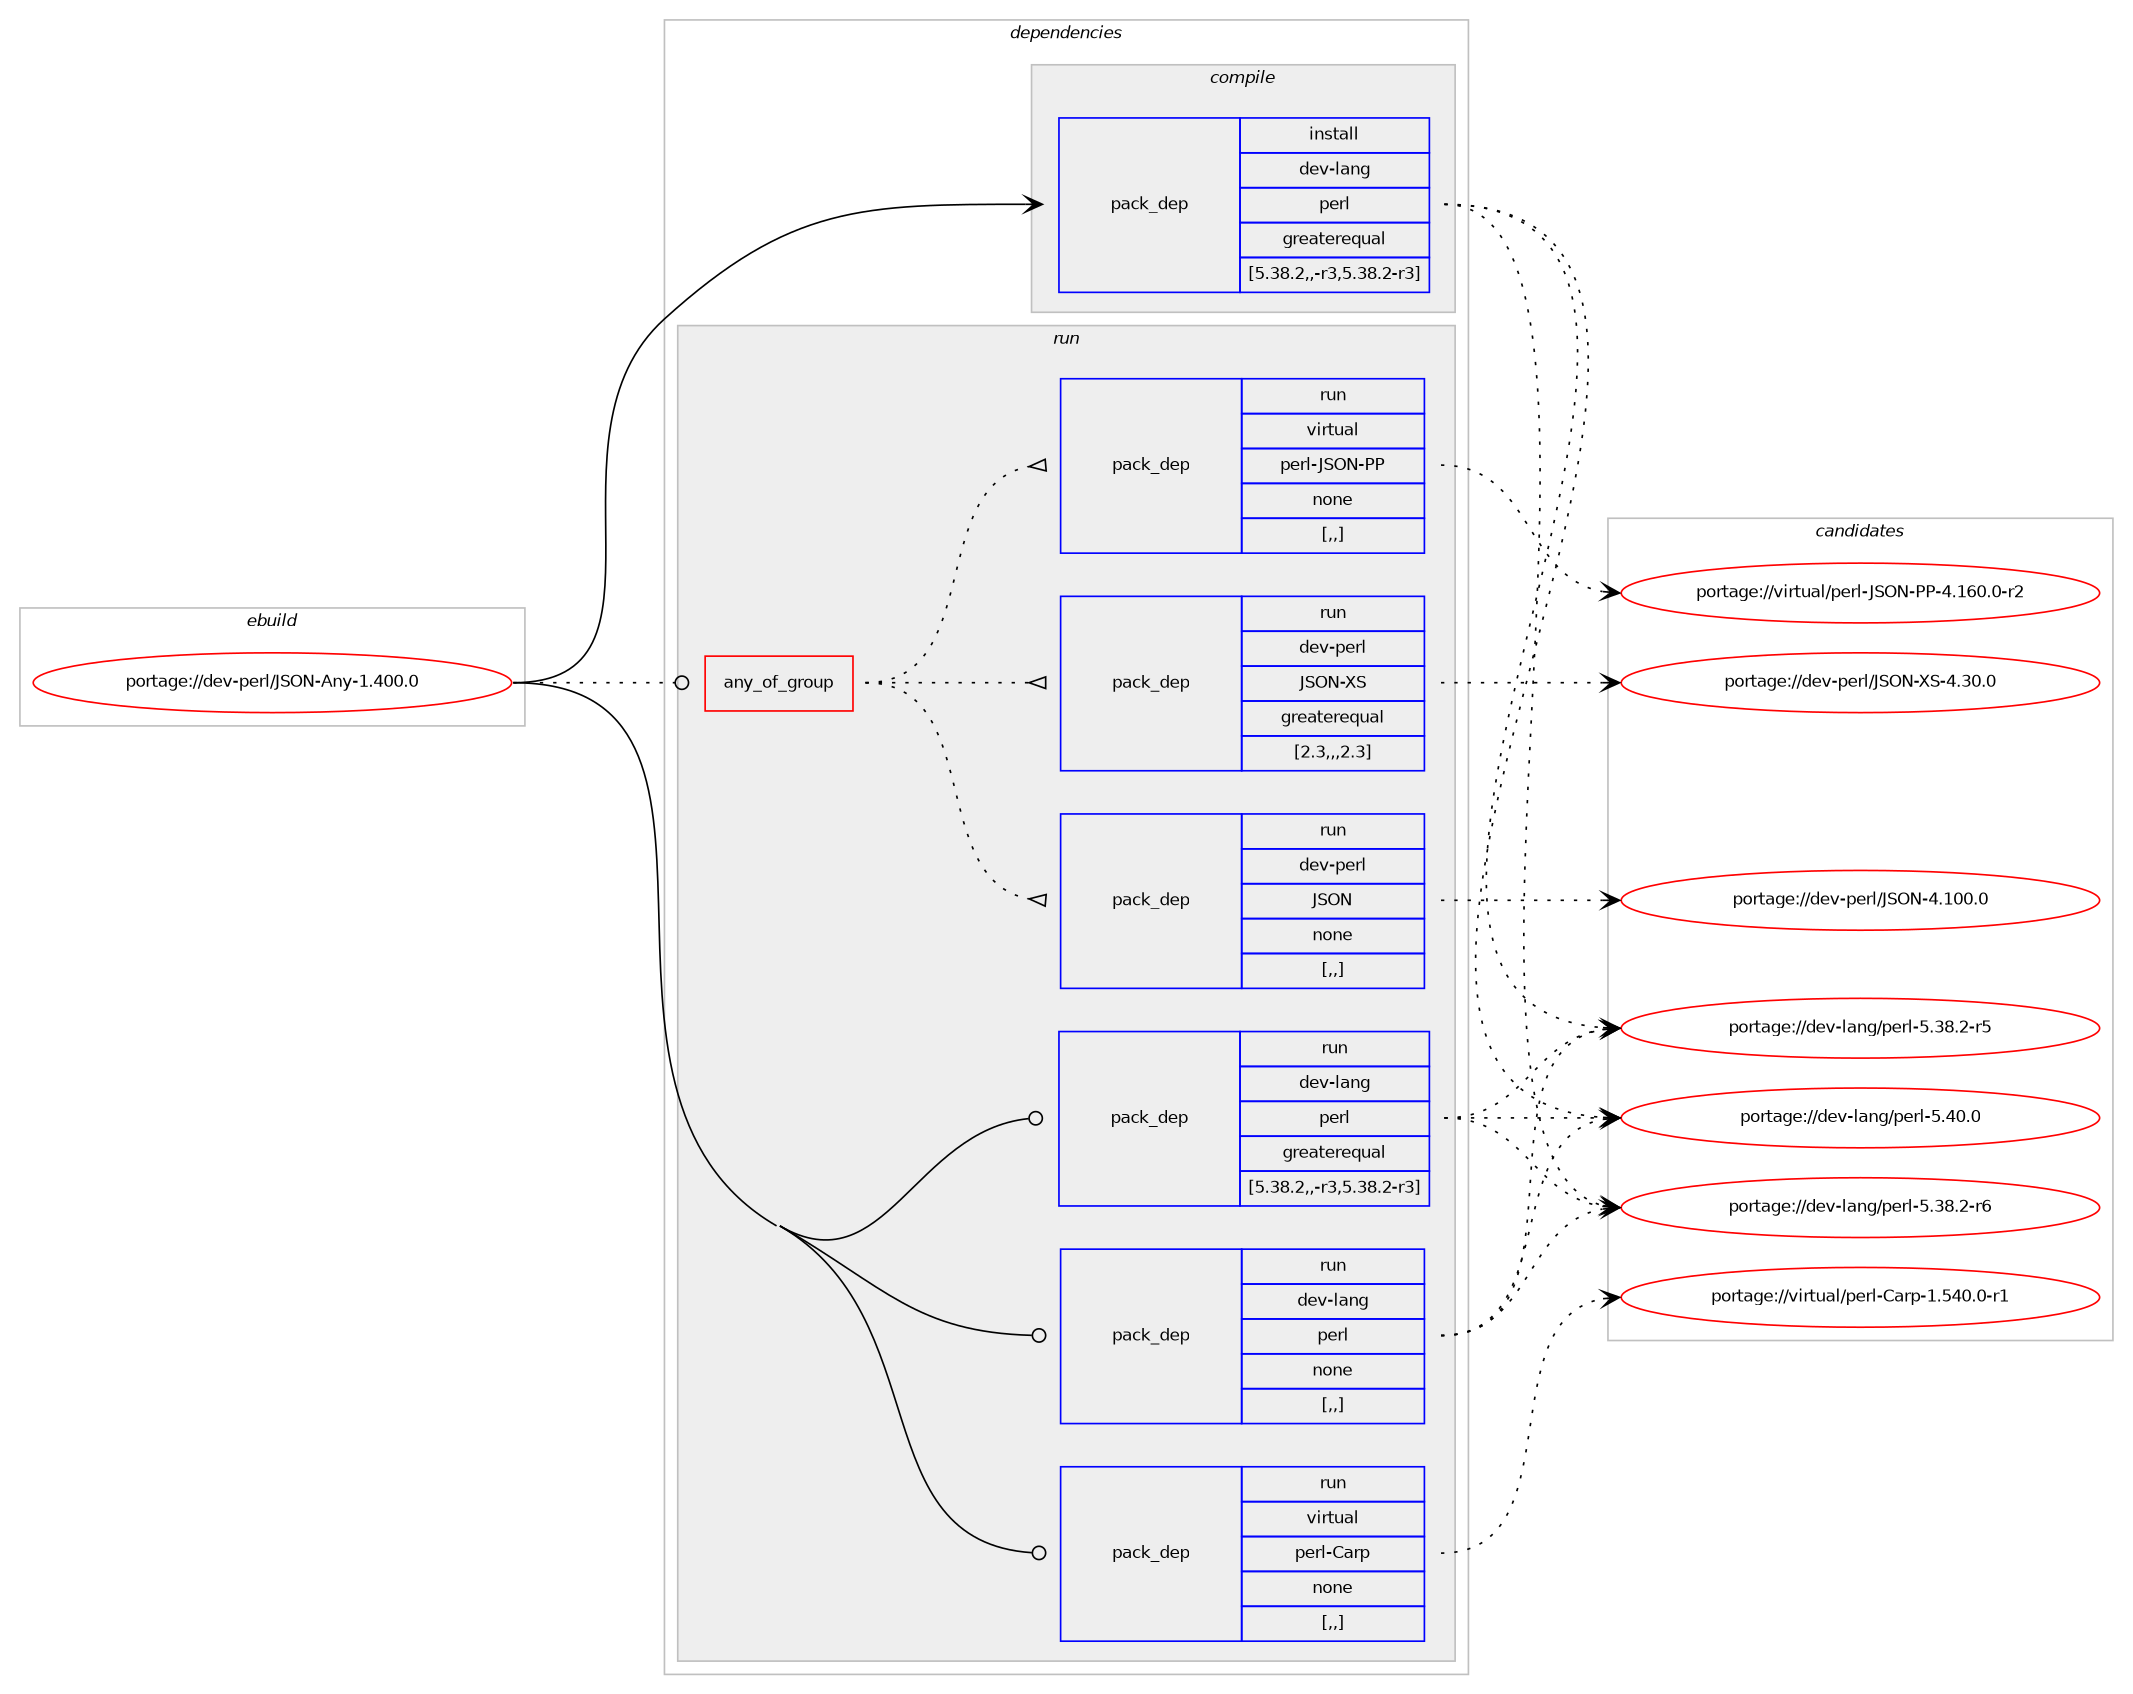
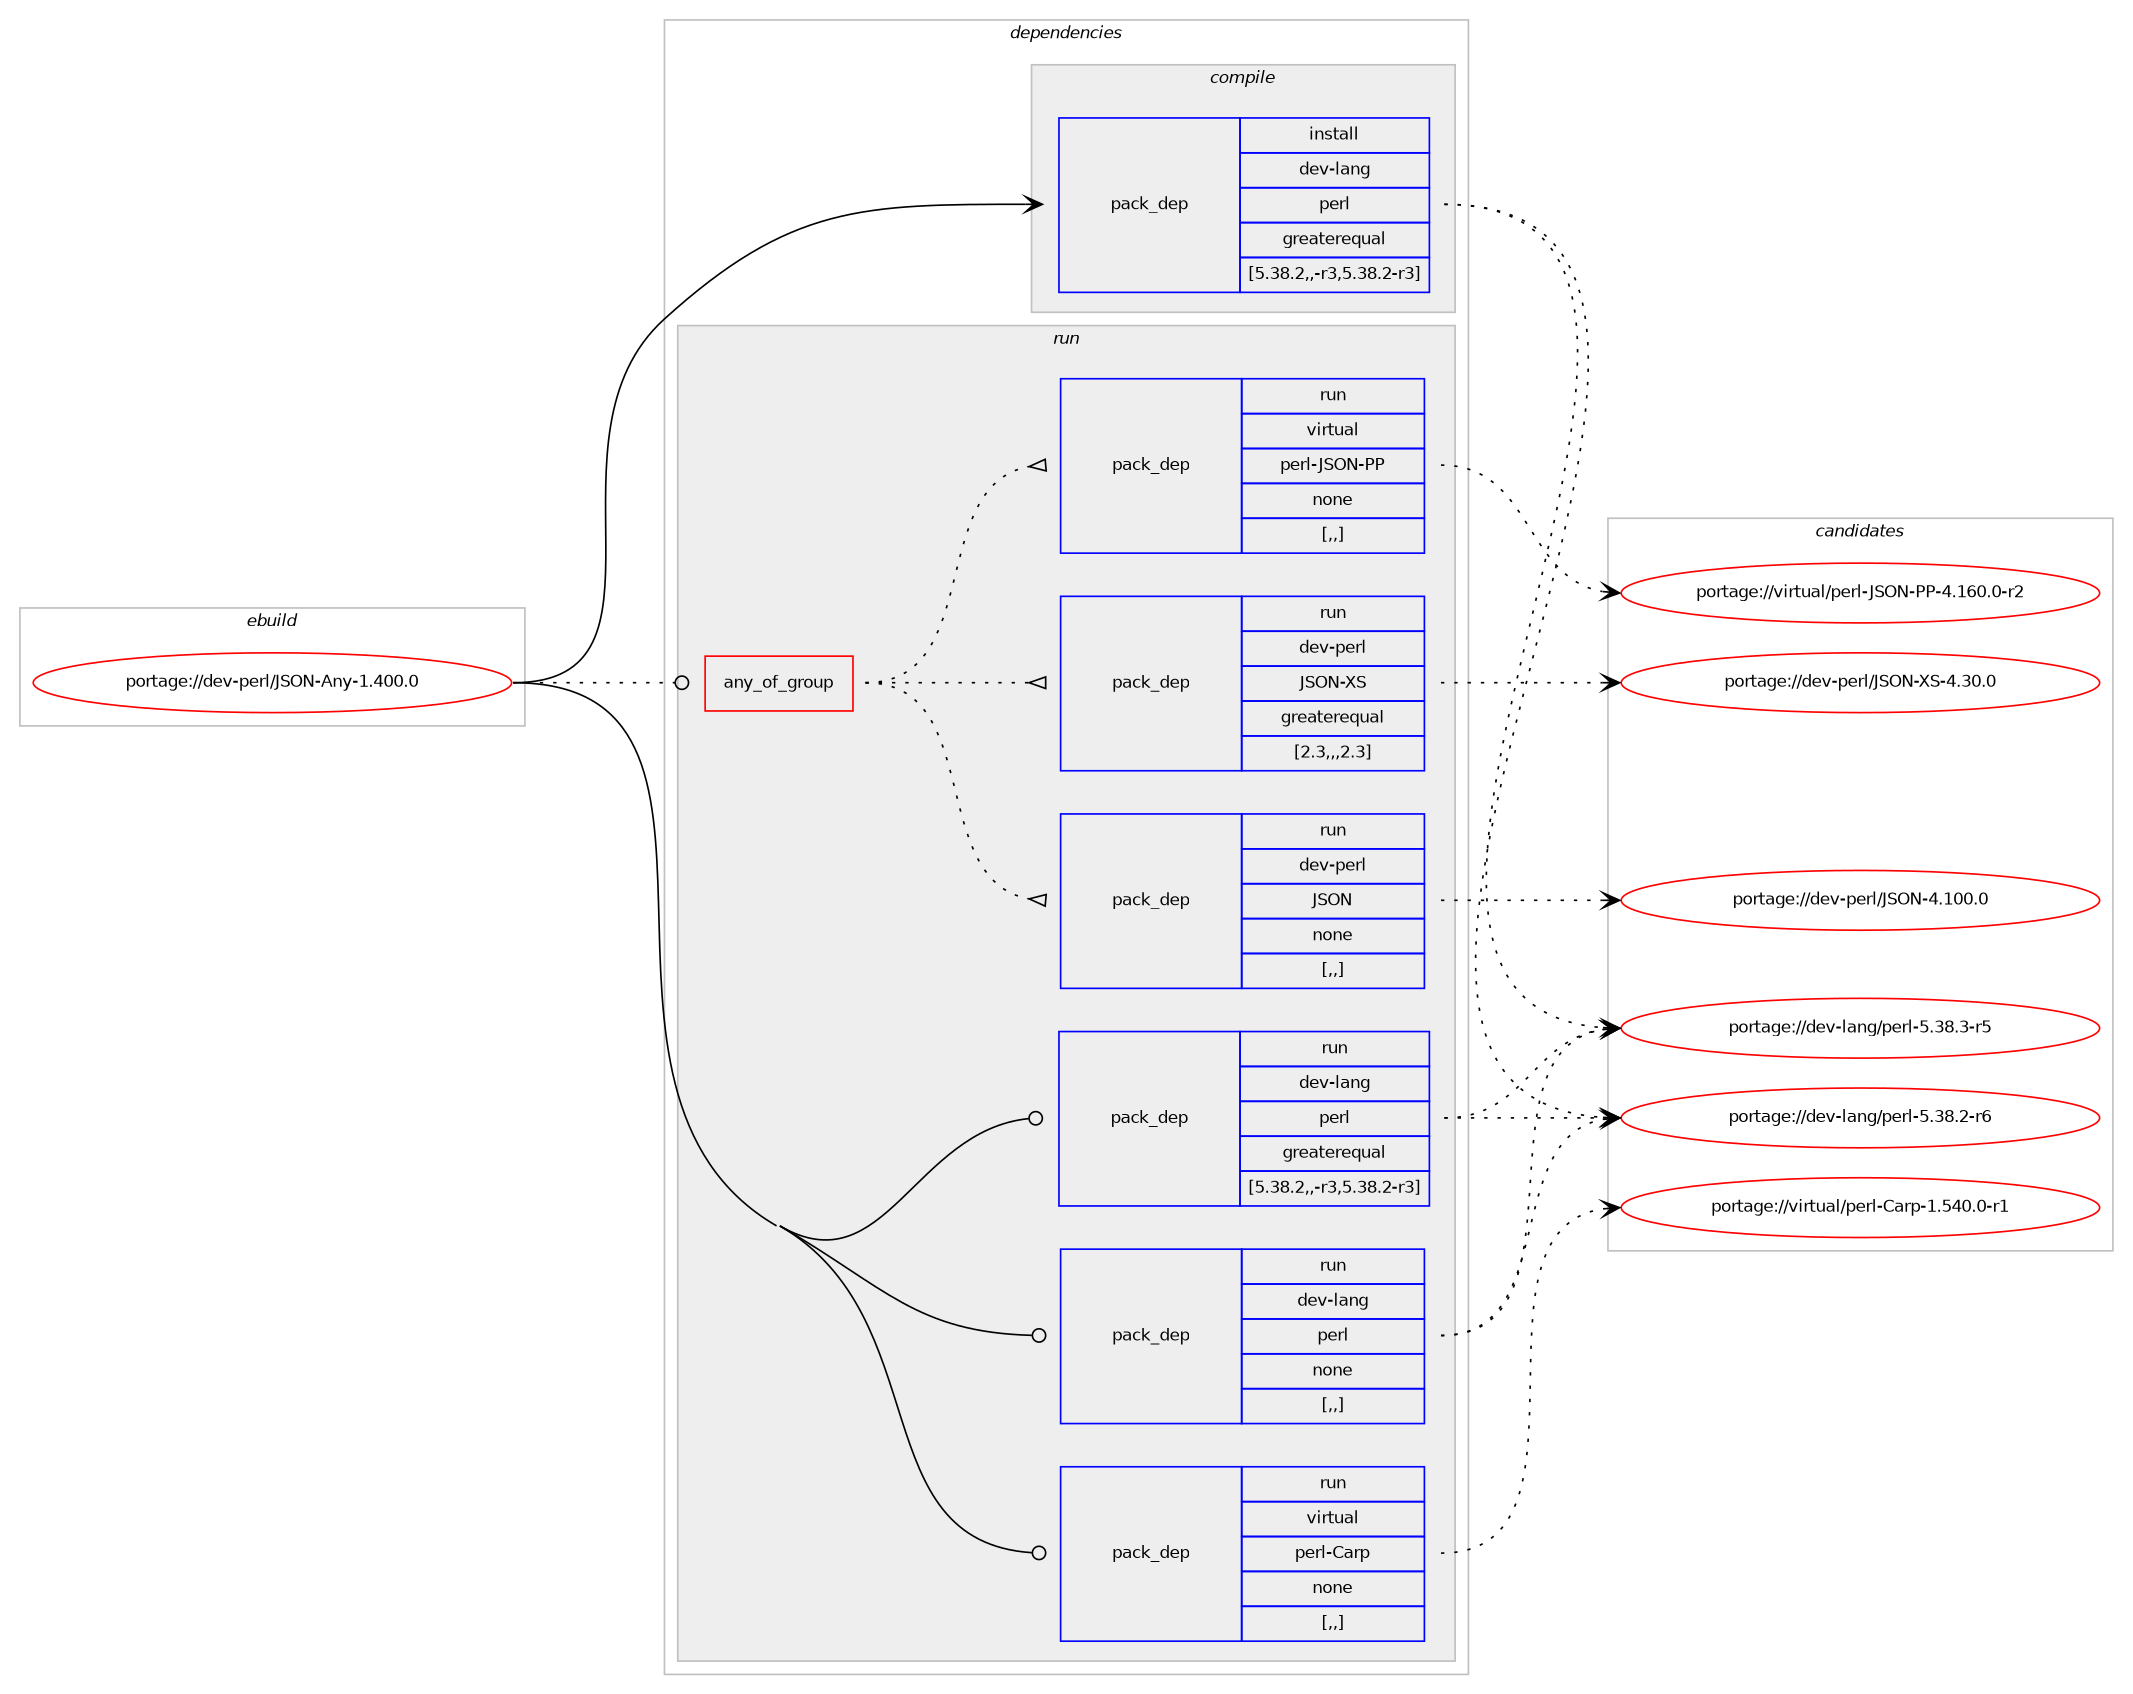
(1860, 1028) -> (1860, 1028)
(1860, 1118) -> none
